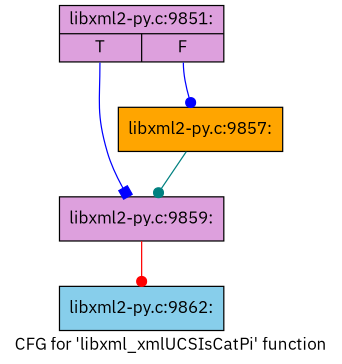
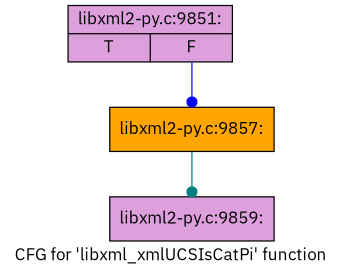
(101, 126) -> none
(142, 308) -> none
